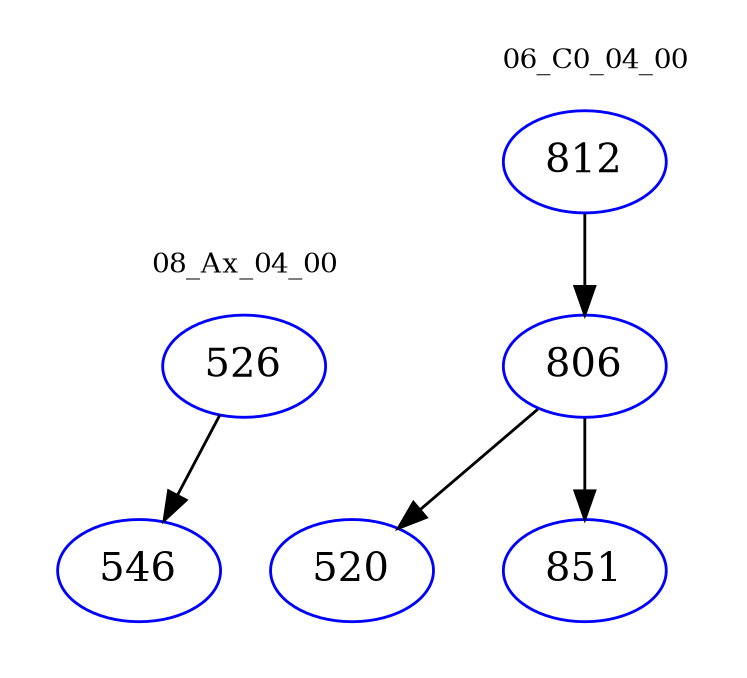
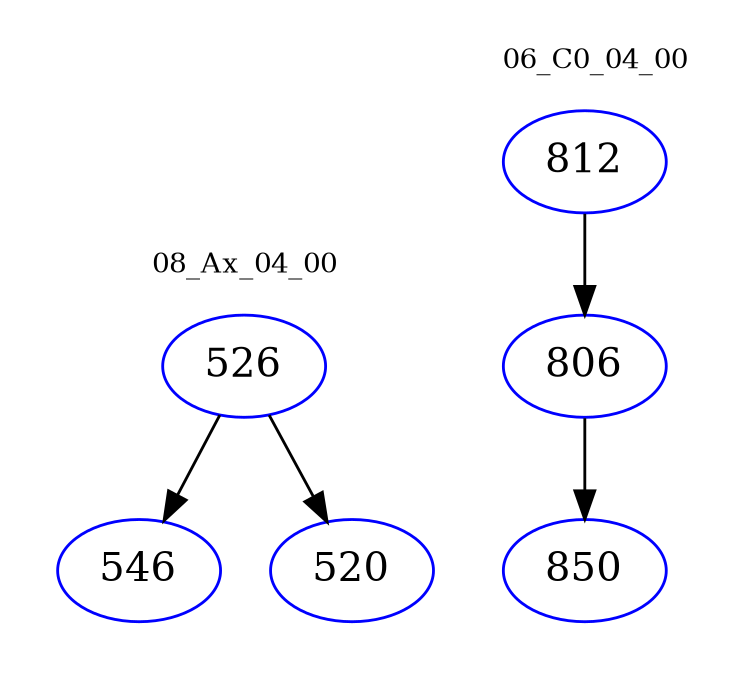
(500, 442) -> (291, 456)
(585, 571) -> (585, 571)
